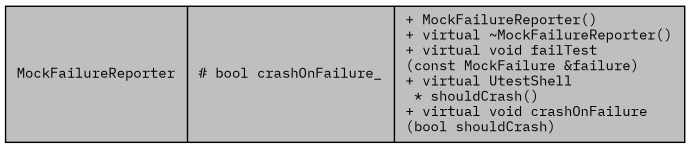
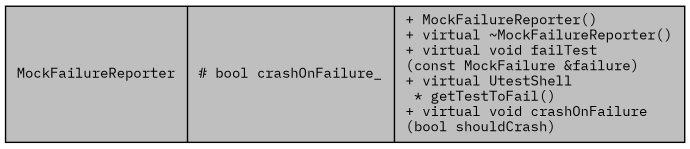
(473, 97) -> (481, 97)
